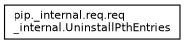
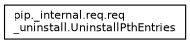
(92, 22) -> (95, 22)
